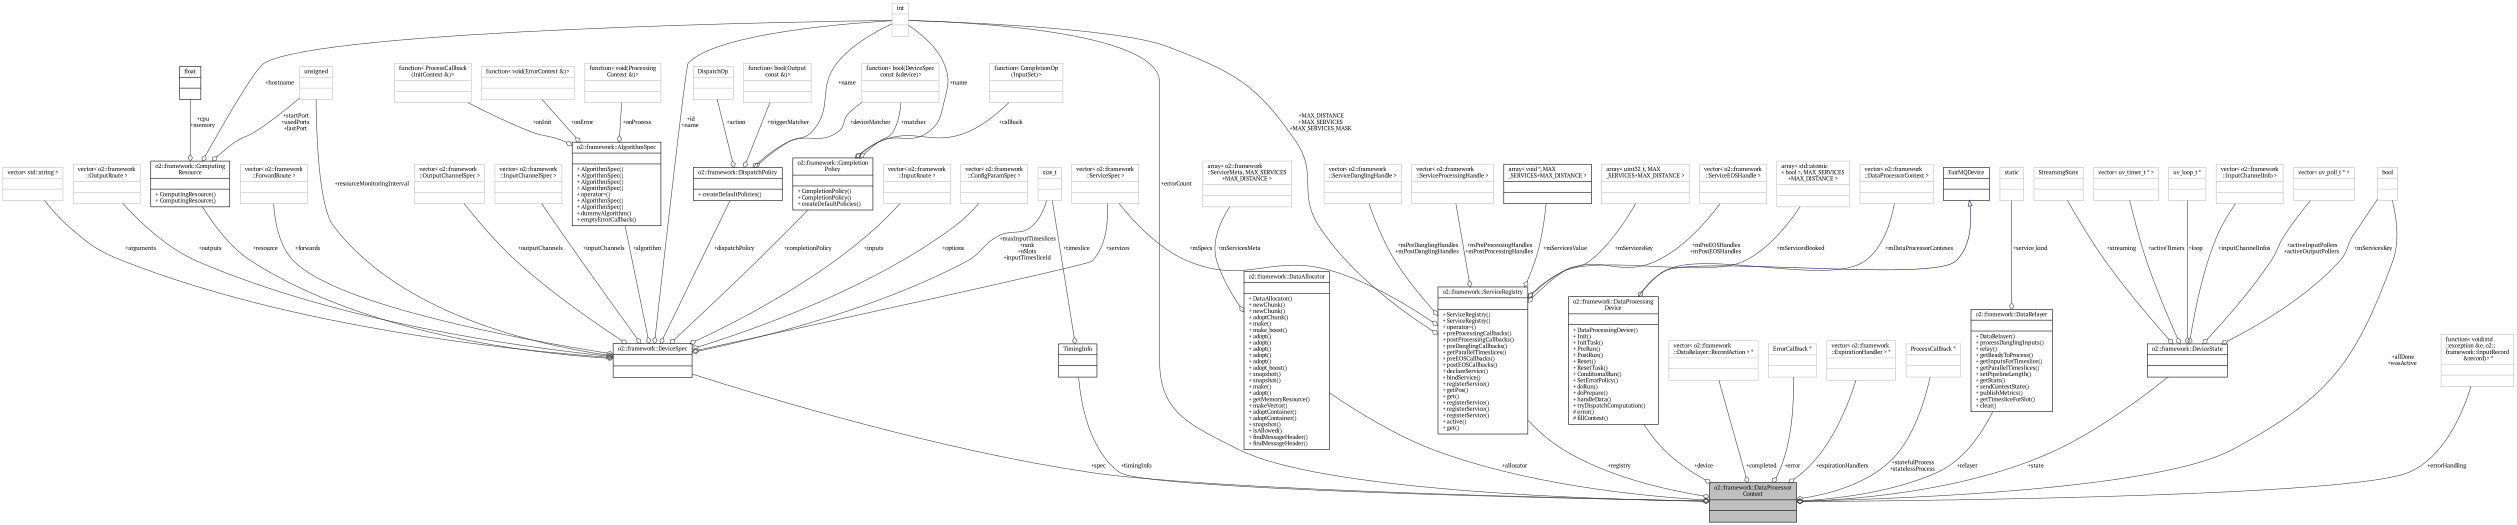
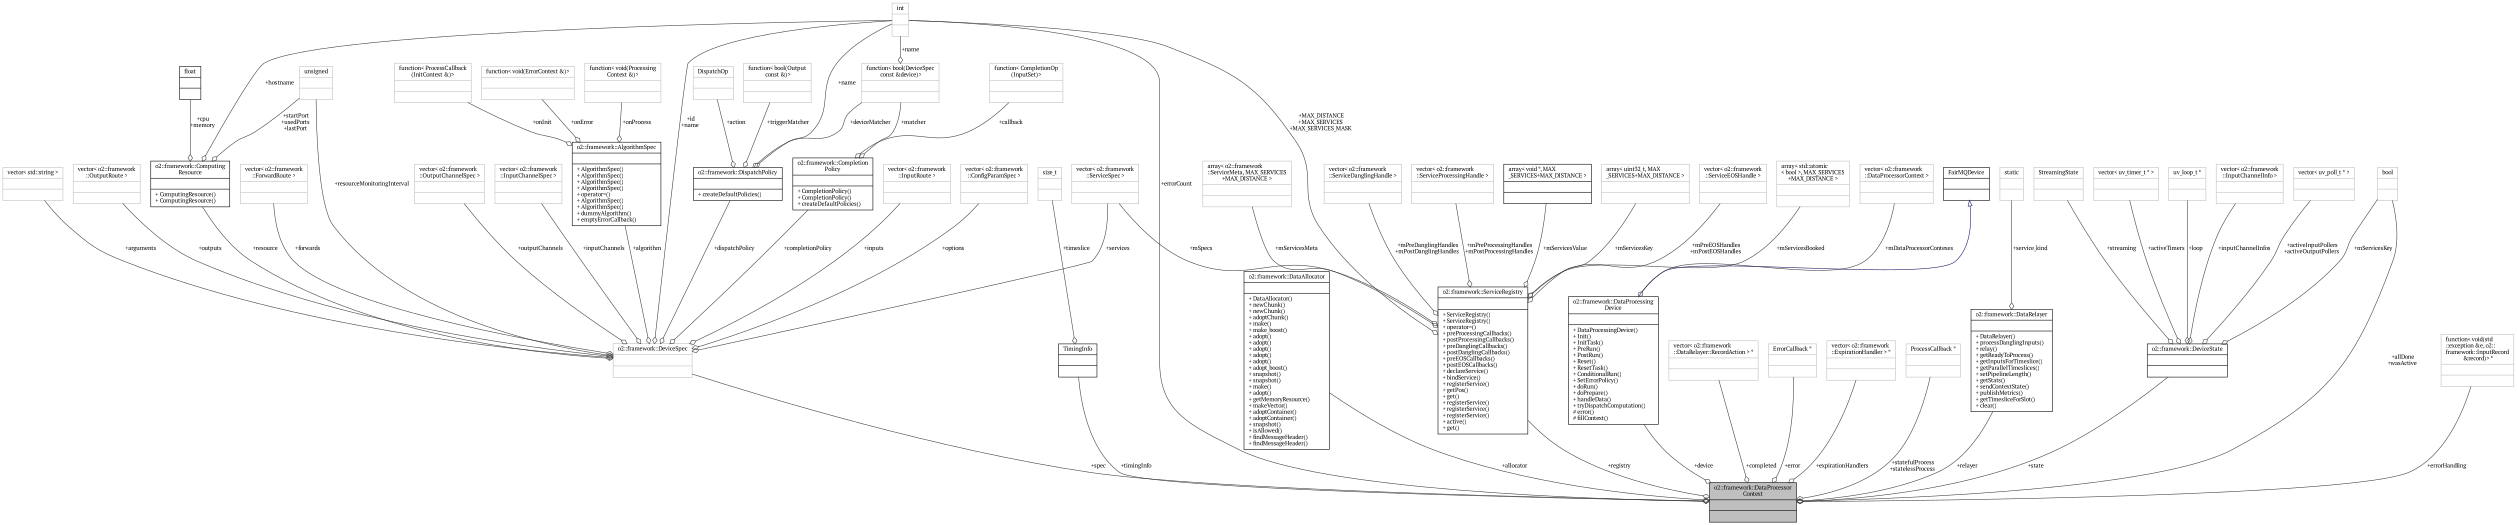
(942, 110) -> (900, 46)
(1216, 258) -> (1300, 270)
(886, 297) -> none
(1475, 352) -> (1476, 352)
(653, 361) -> (653, 361)
